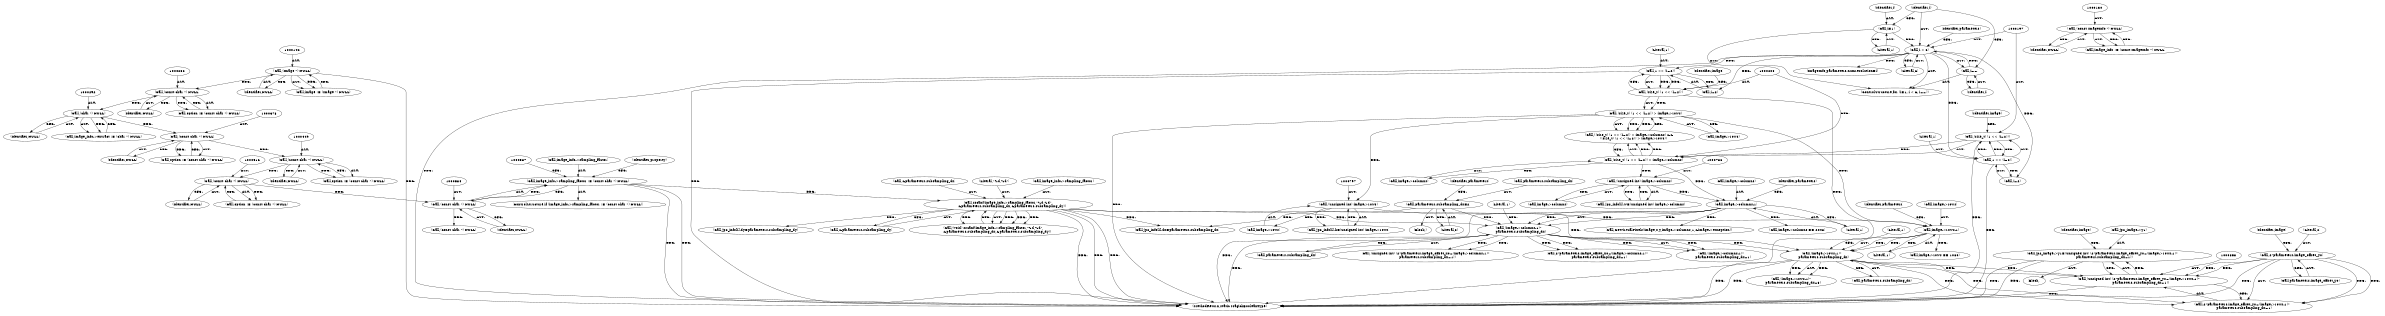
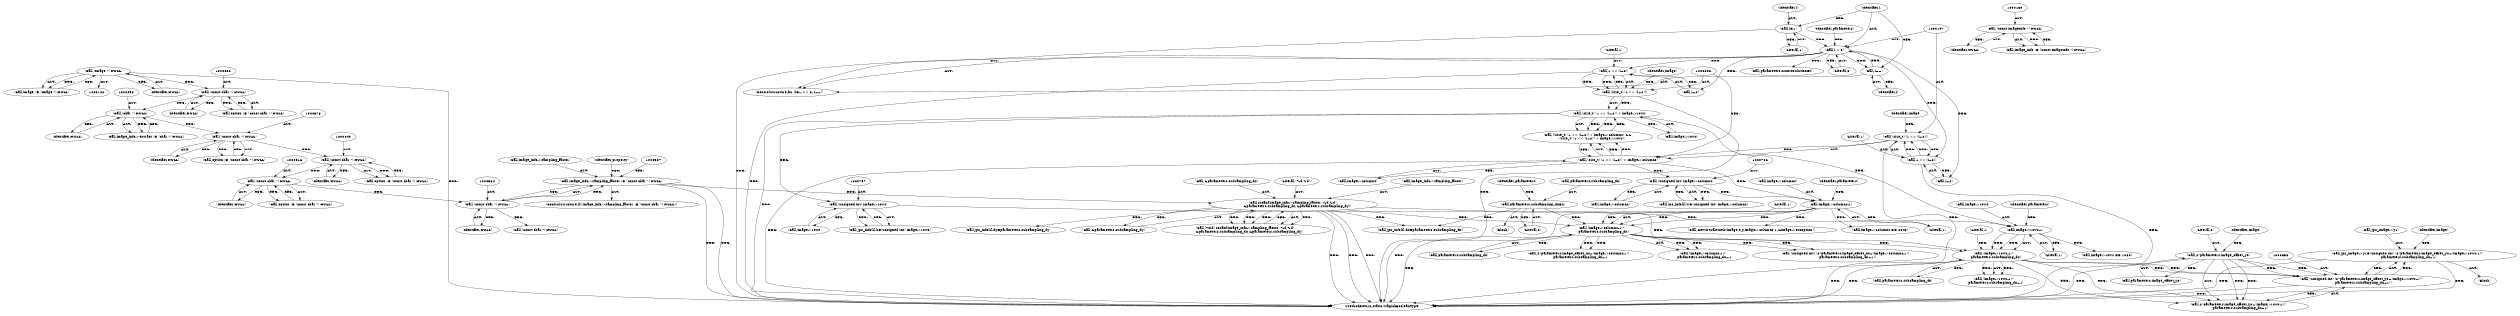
(292, 59) -> (101, 81)
(1961, 61) -> (1862, 61)
(1843, 71) -> (1782, 71)
none -> (847, 177)
(1791, 281) -> (1994, 281)
